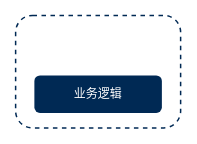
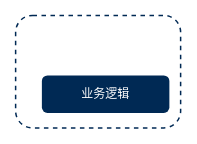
(98, 94) -> (105, 94)
